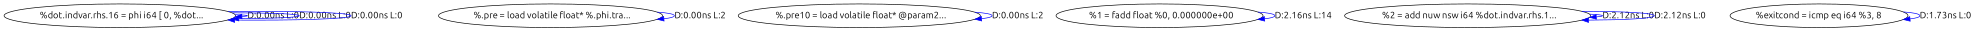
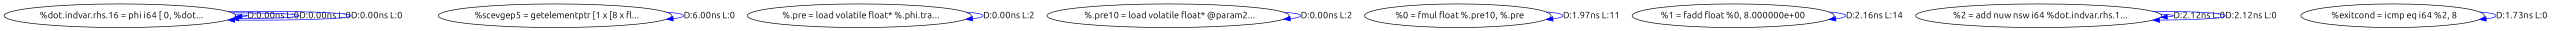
none -> (555, 16)
(1160, 16) -> (1733, 16)
none -> (1458, 16)
(1819, 16) -> (2393, 16)
